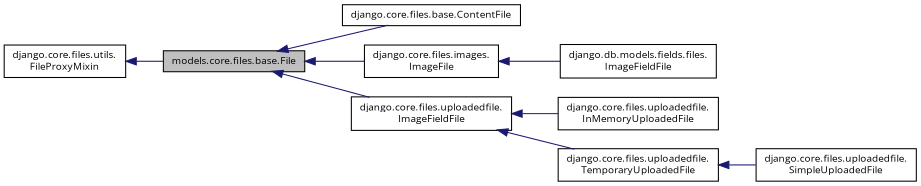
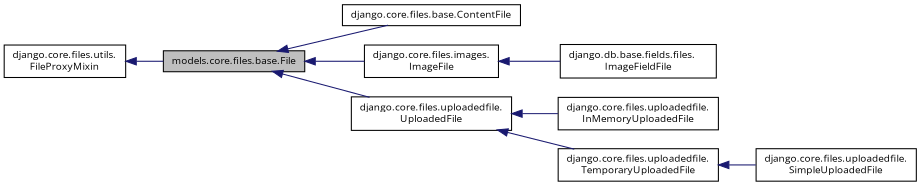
(638, 61) -> (638, 61)
(431, 114) -> (431, 114)
